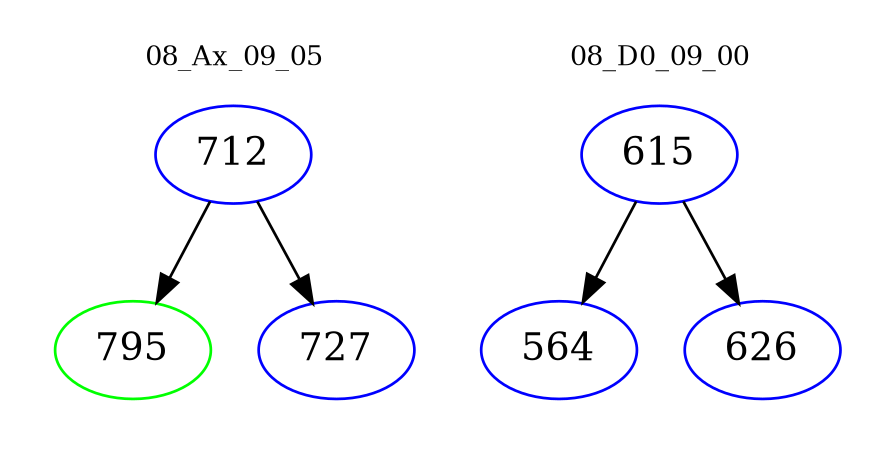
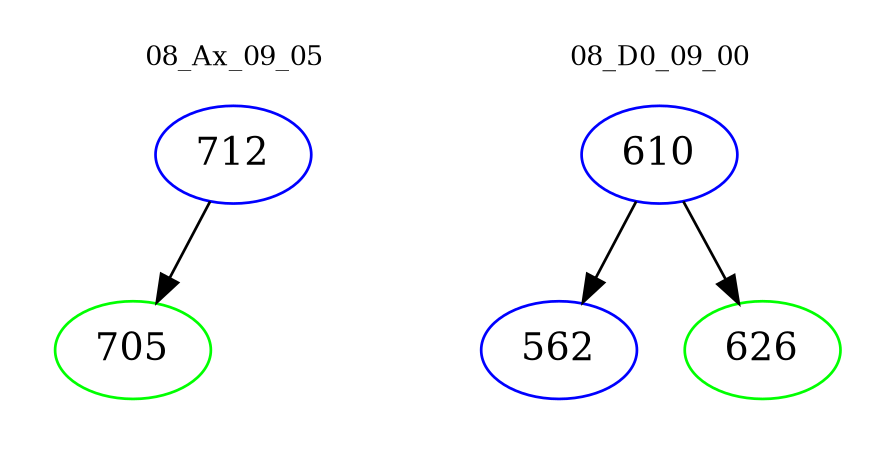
(659, 155) -> (659, 155)
(133, 350) -> (133, 350)
(337, 350) -> none
(559, 350) -> (559, 350)
(763, 350) -> (763, 350)
